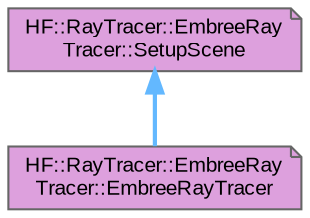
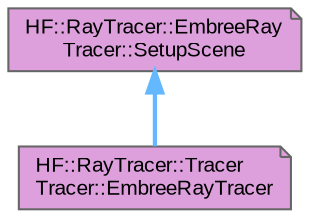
(155, 178) -> (155, 178)
